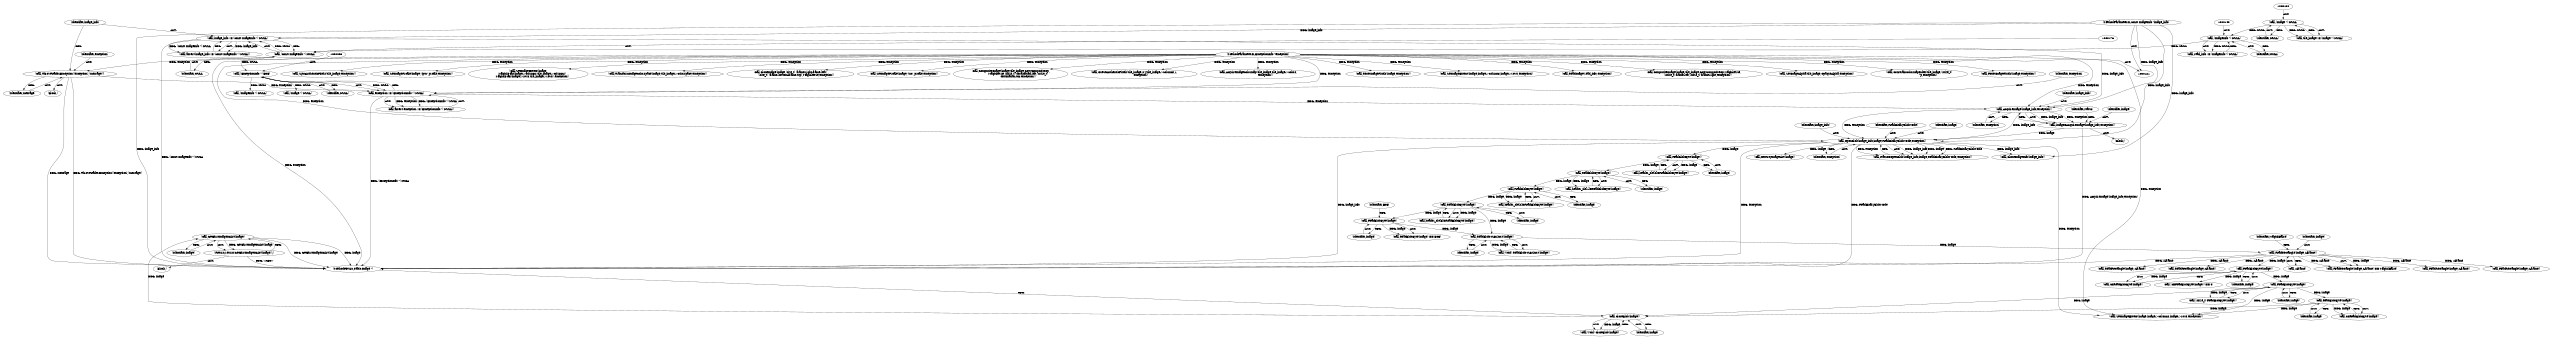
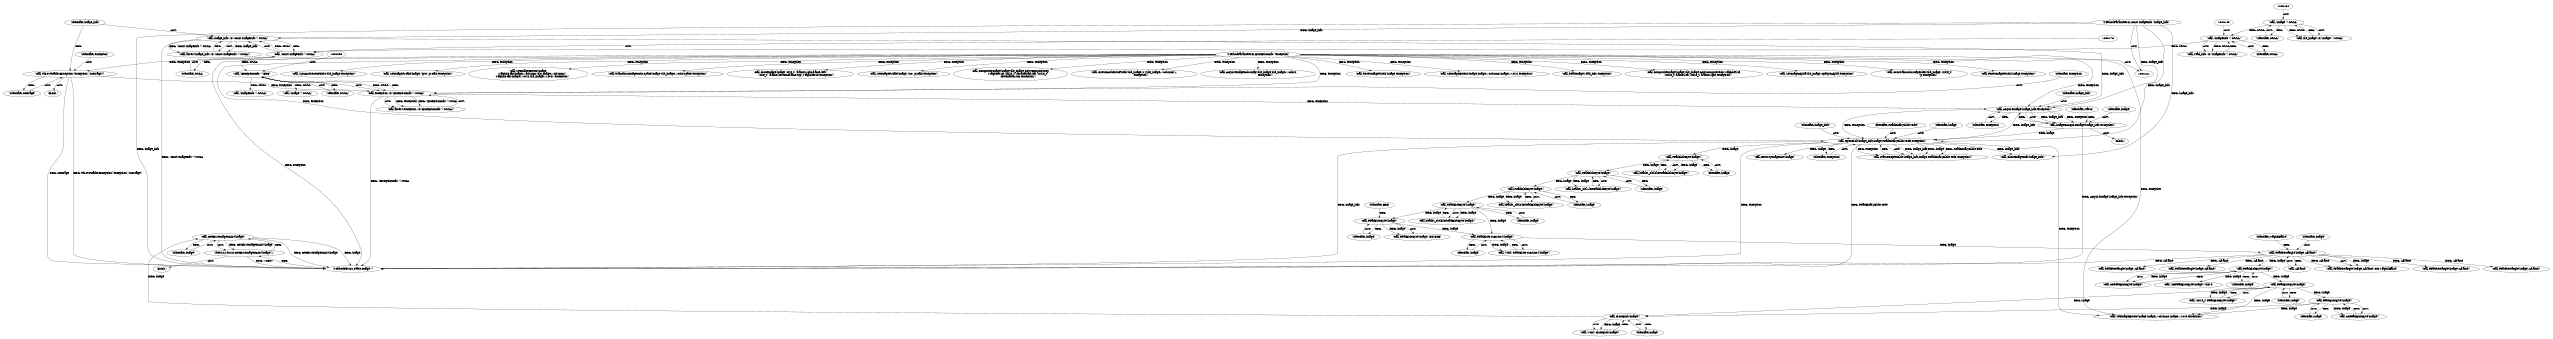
(990, 293) -> (293, 264)
